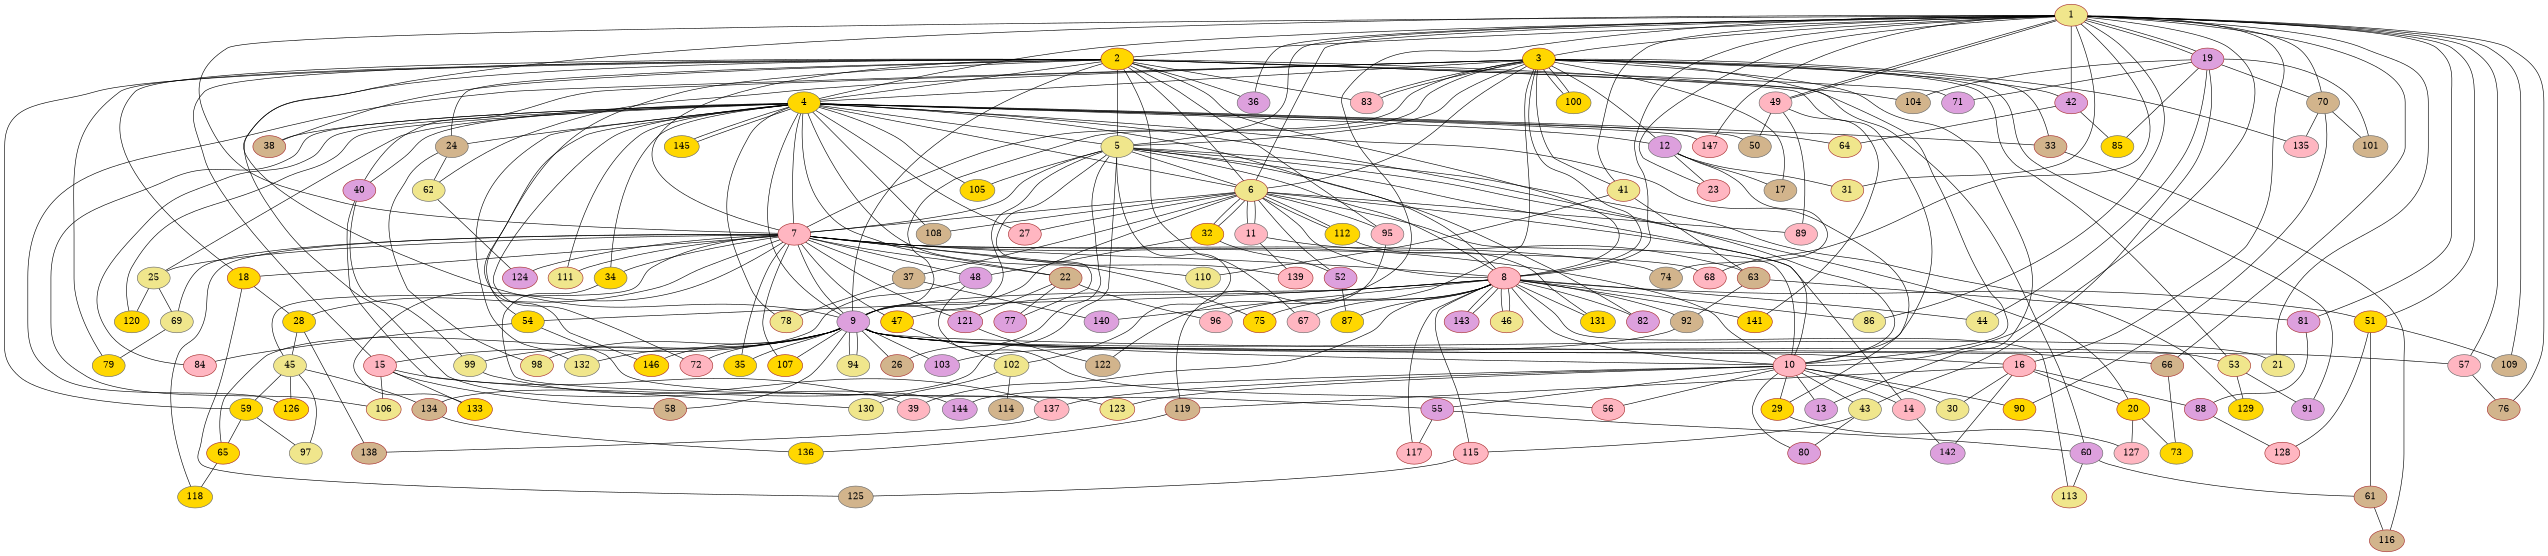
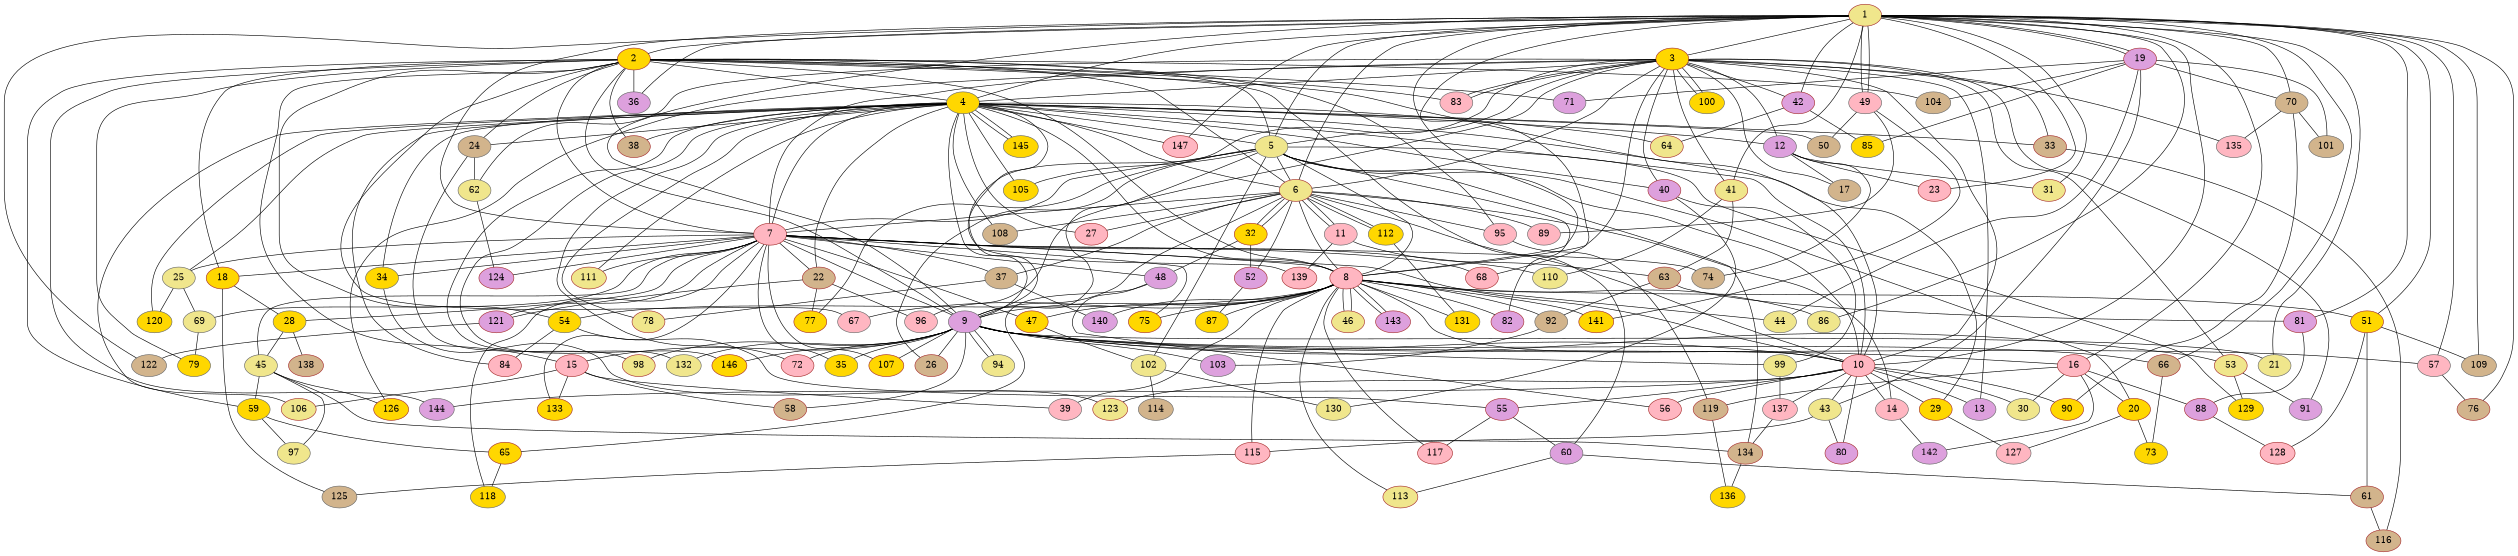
(1010, 322) -> (810, 322)
(713, 441) -> (1763, 431)
